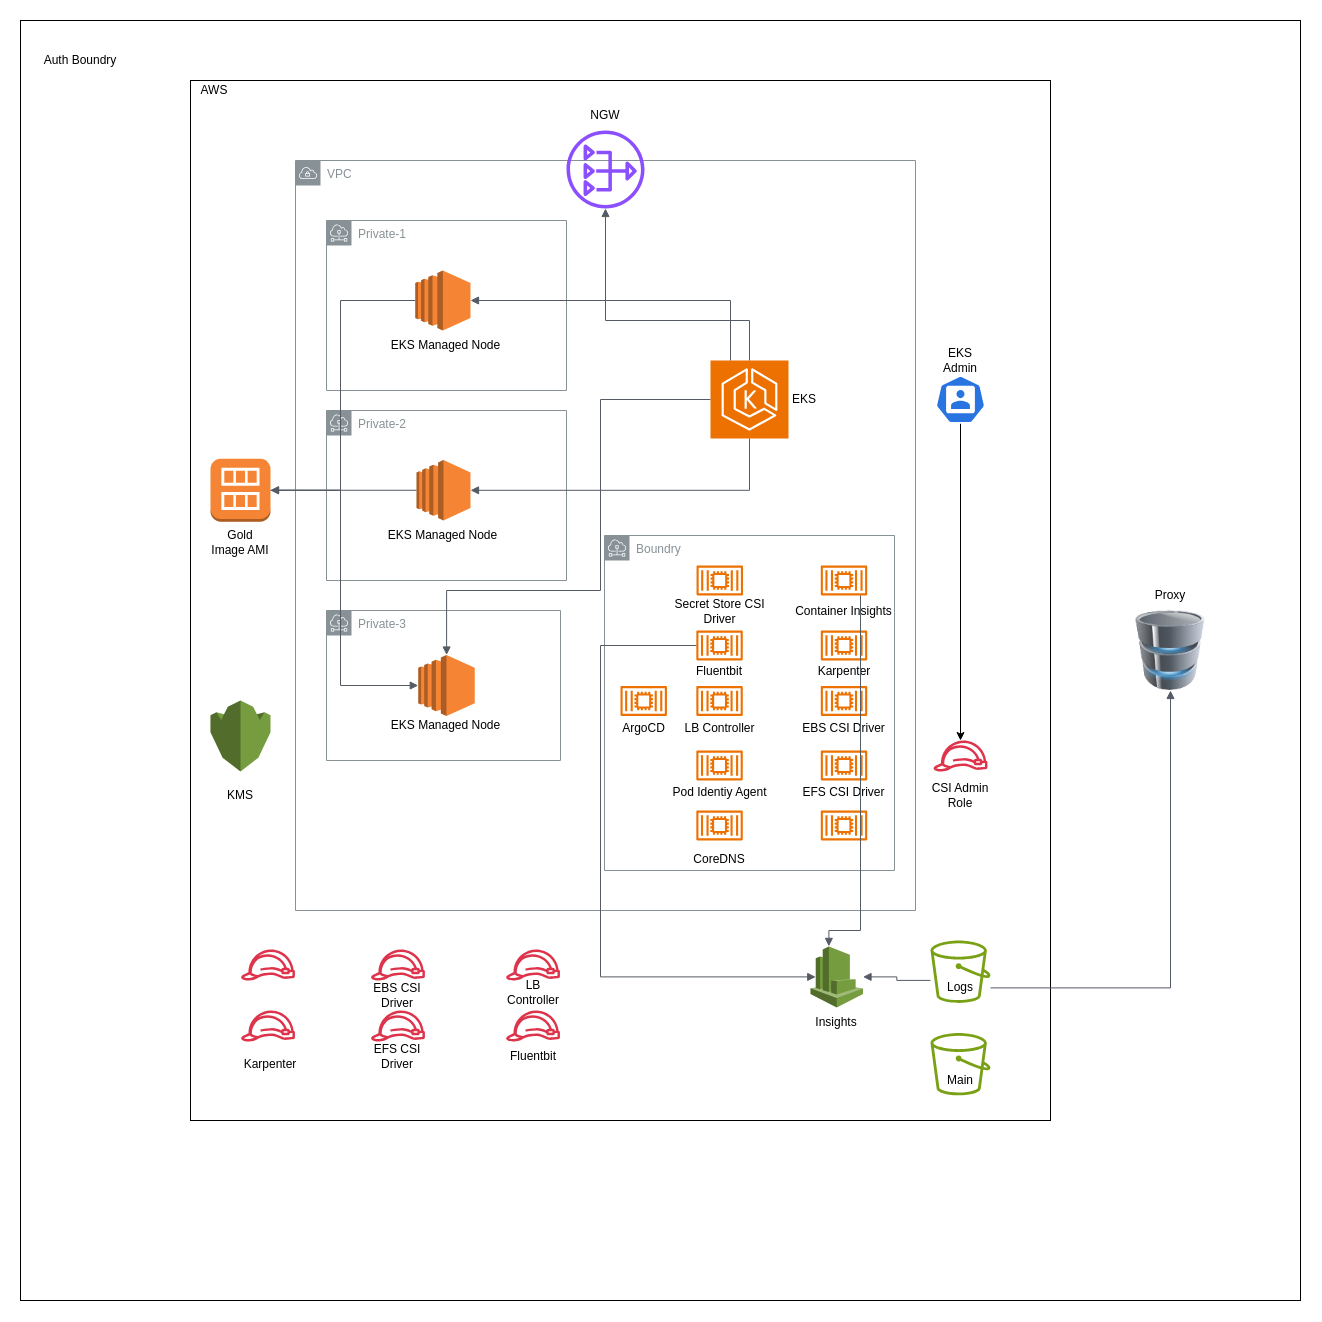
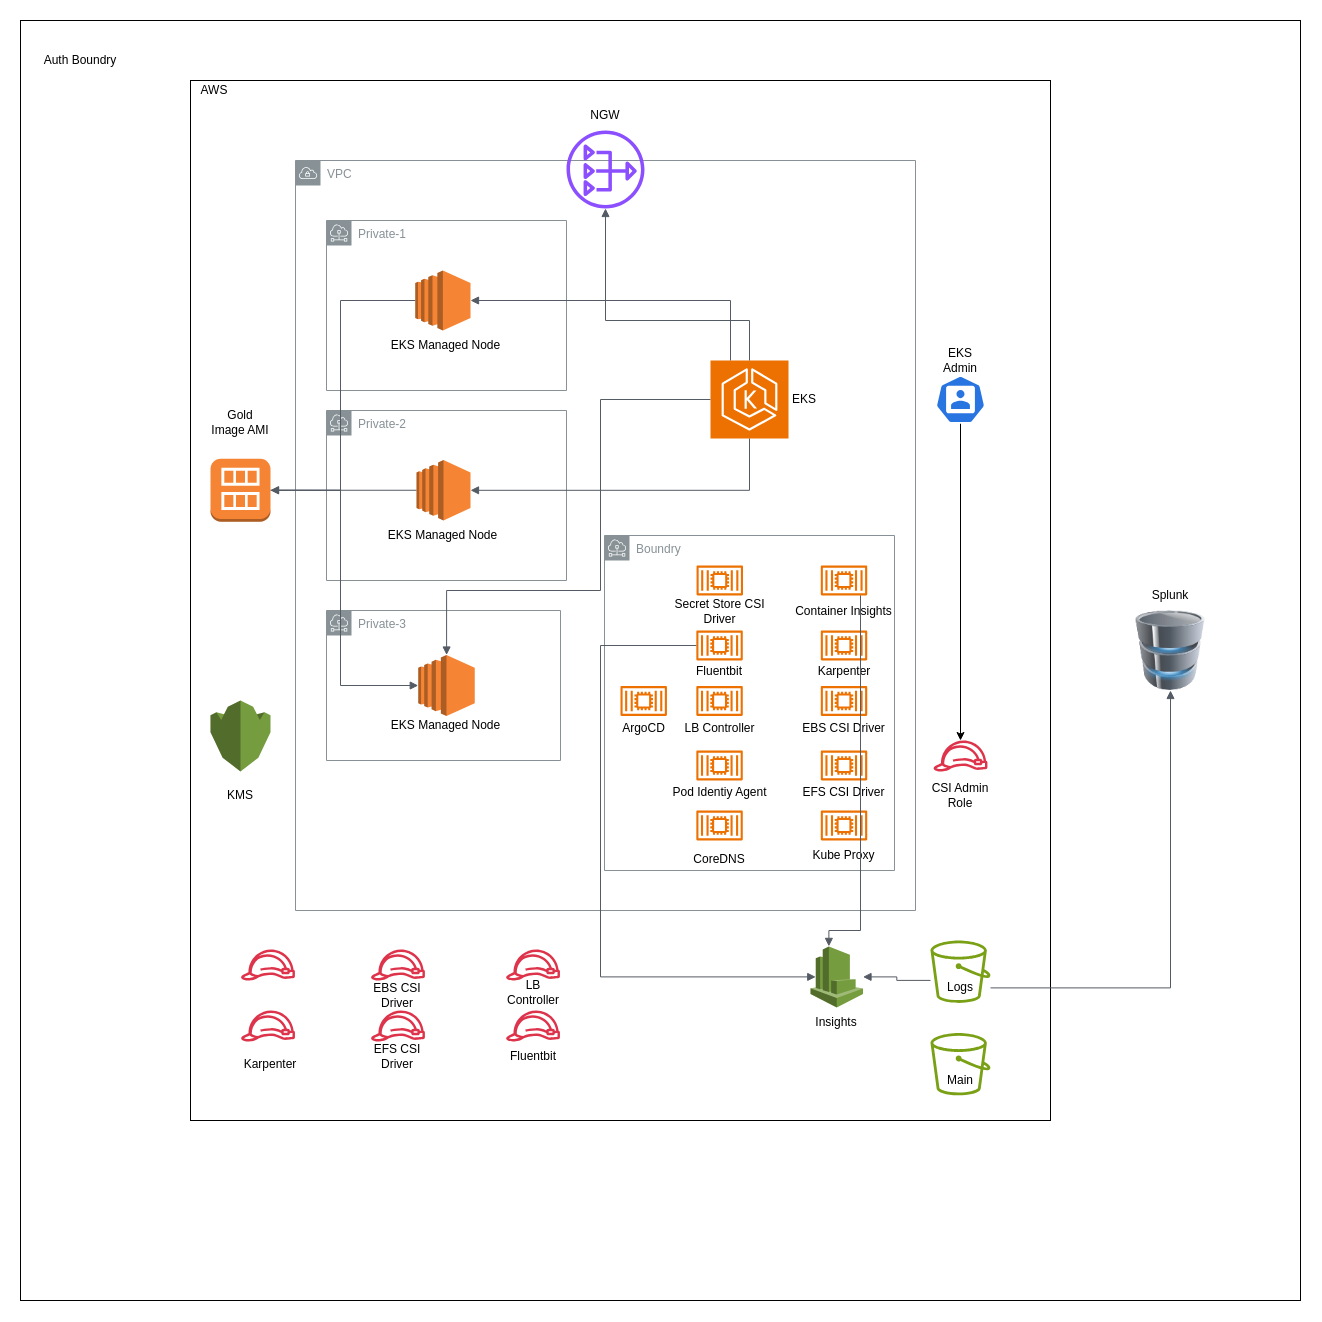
(241, 542) -> (241, 422)
(1171, 596) -> (1171, 596)
none -> (844, 856)
